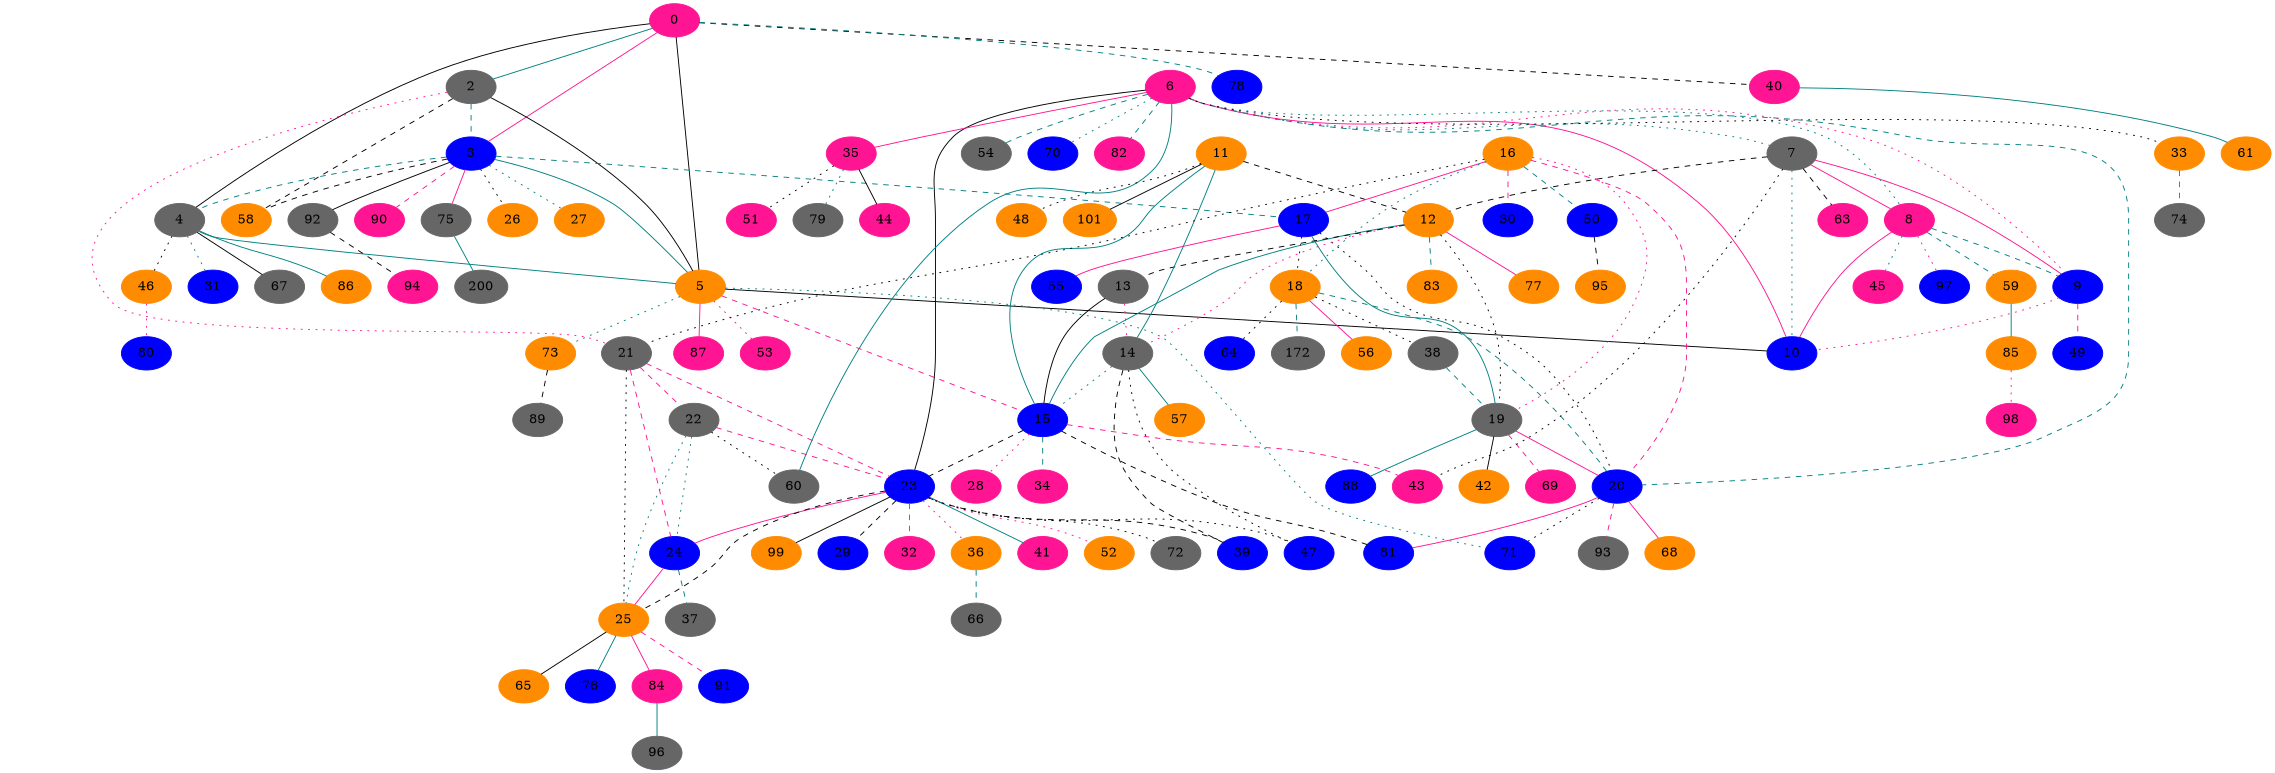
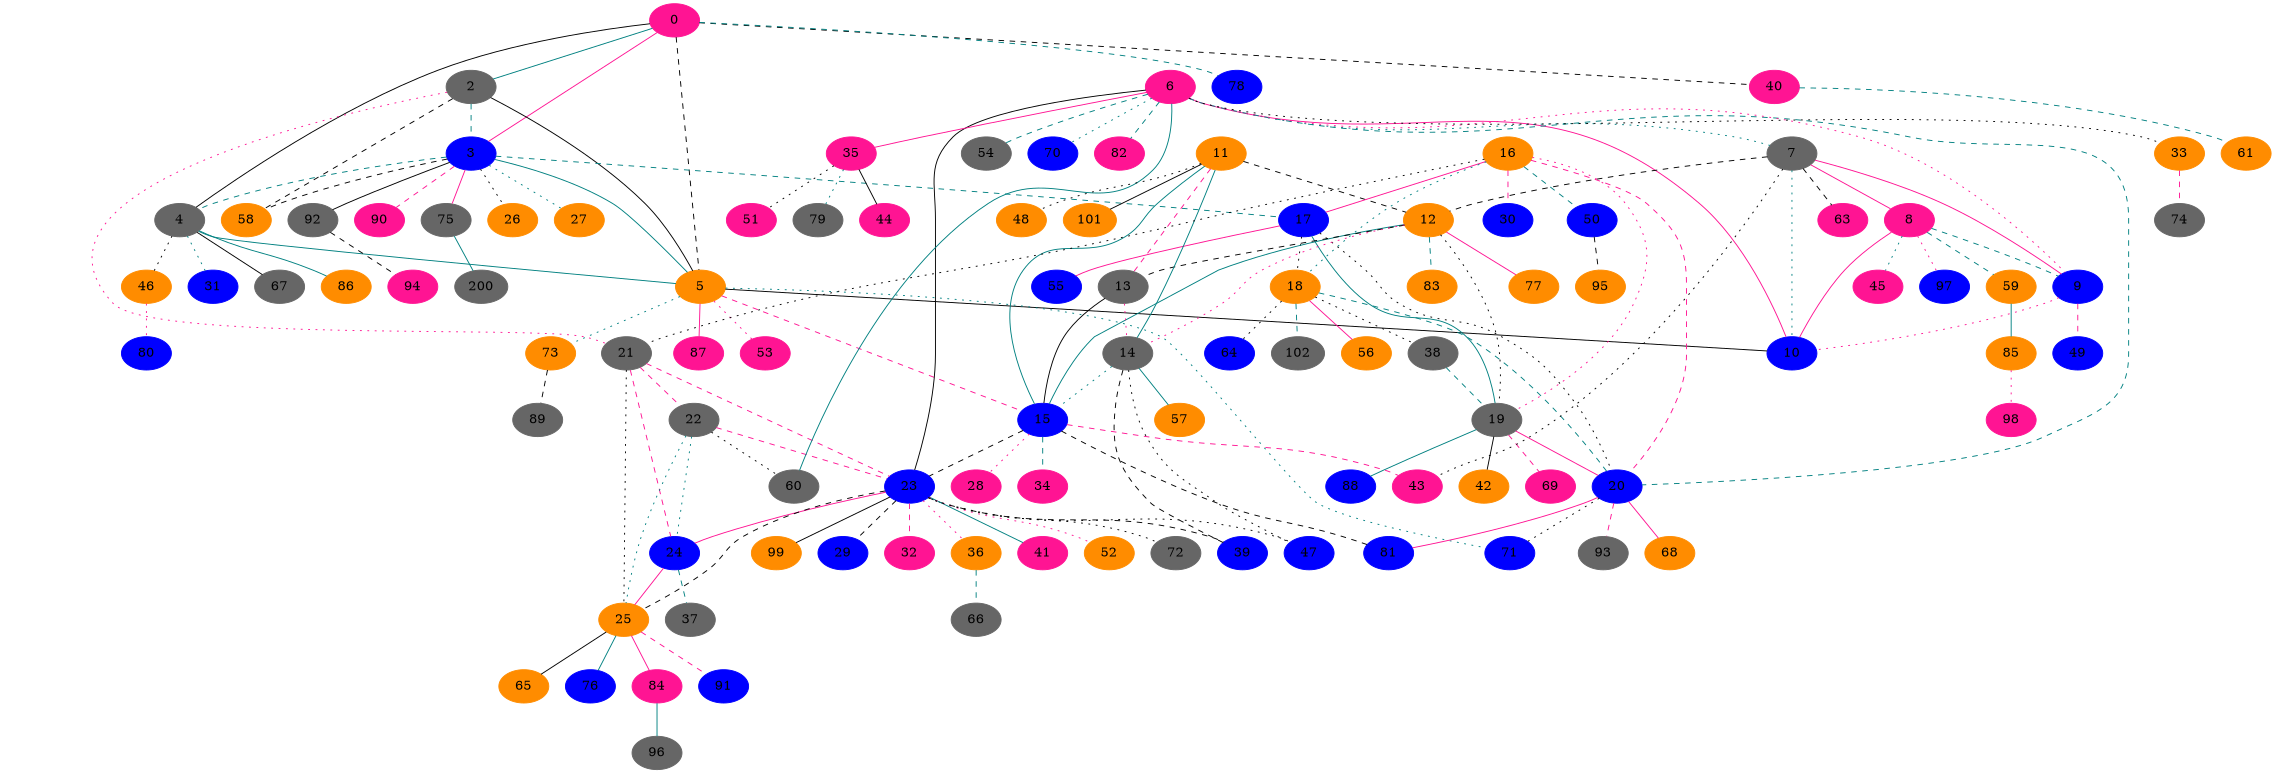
(2015, 101) -> (2015, 101)
(1521, 112) -> none
(688, 153) -> (688, 153)
none -> (1172, 220)
(1298, 353) -> (1298, 353)
